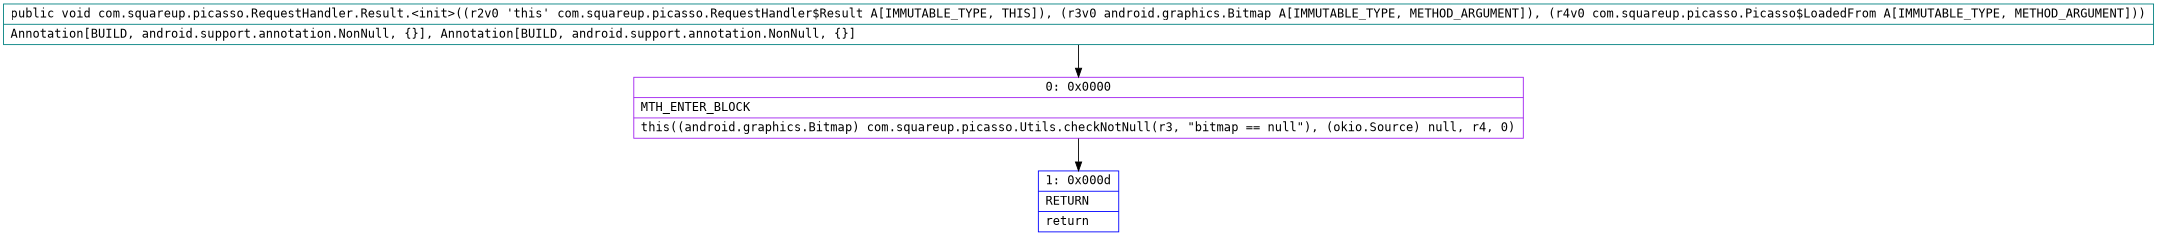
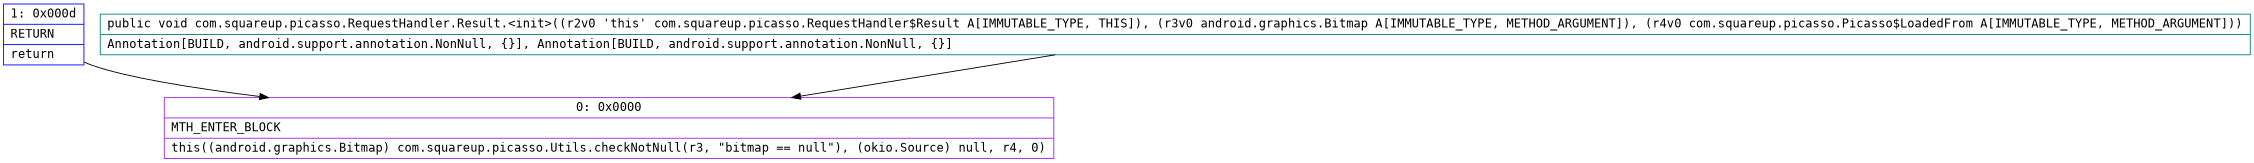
(1079, 150) -> (171, 84)
